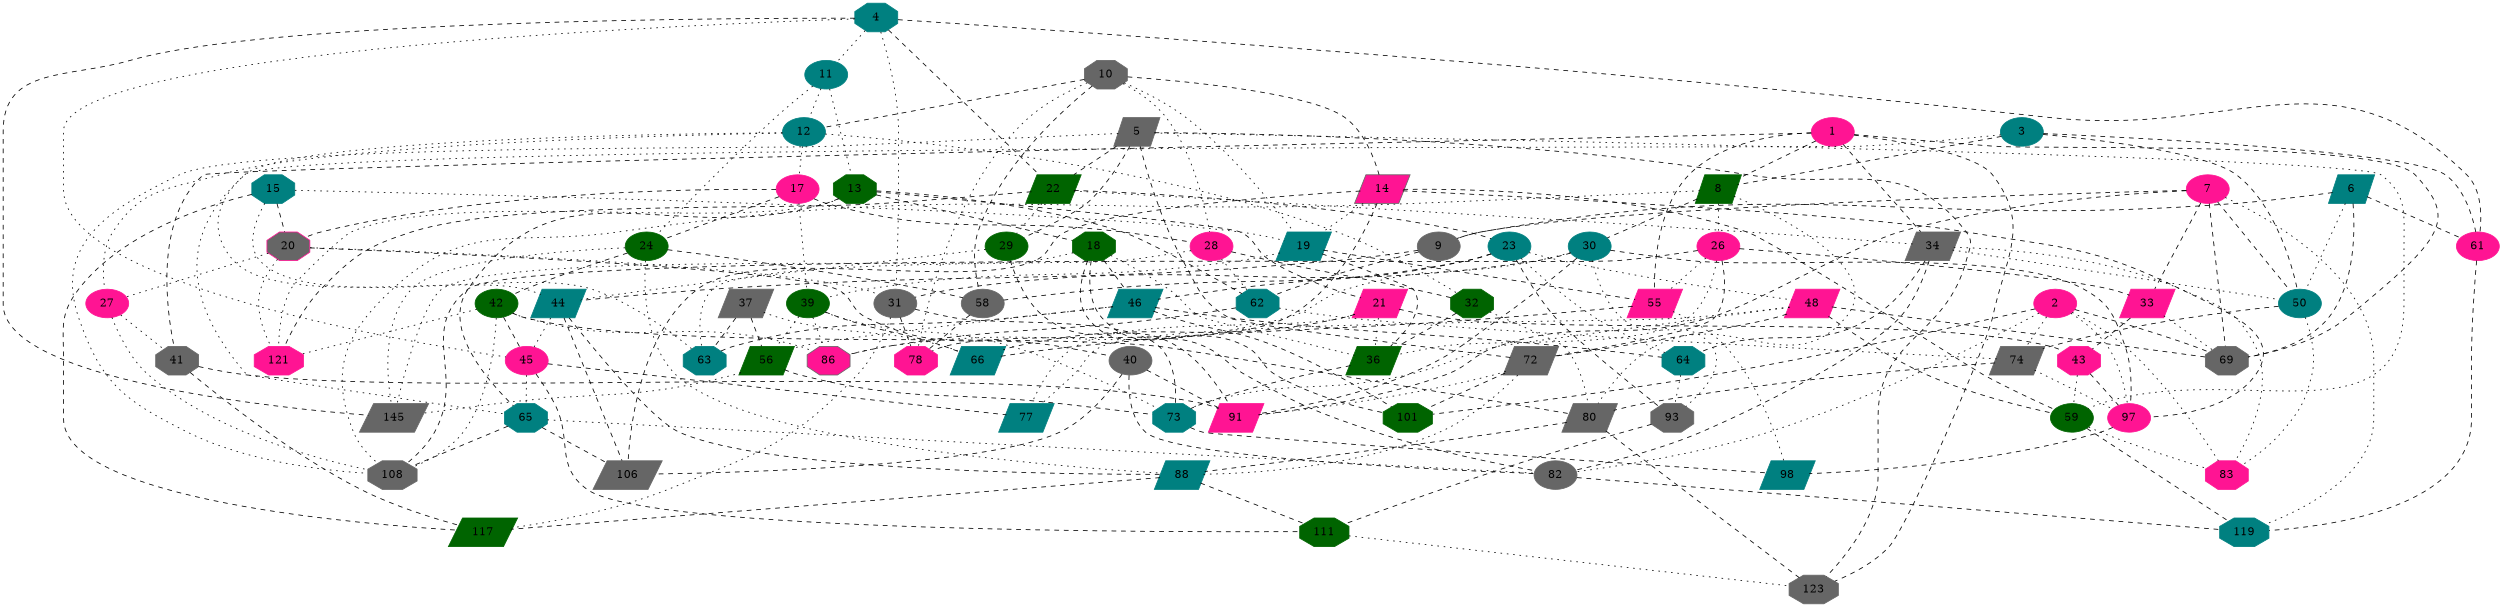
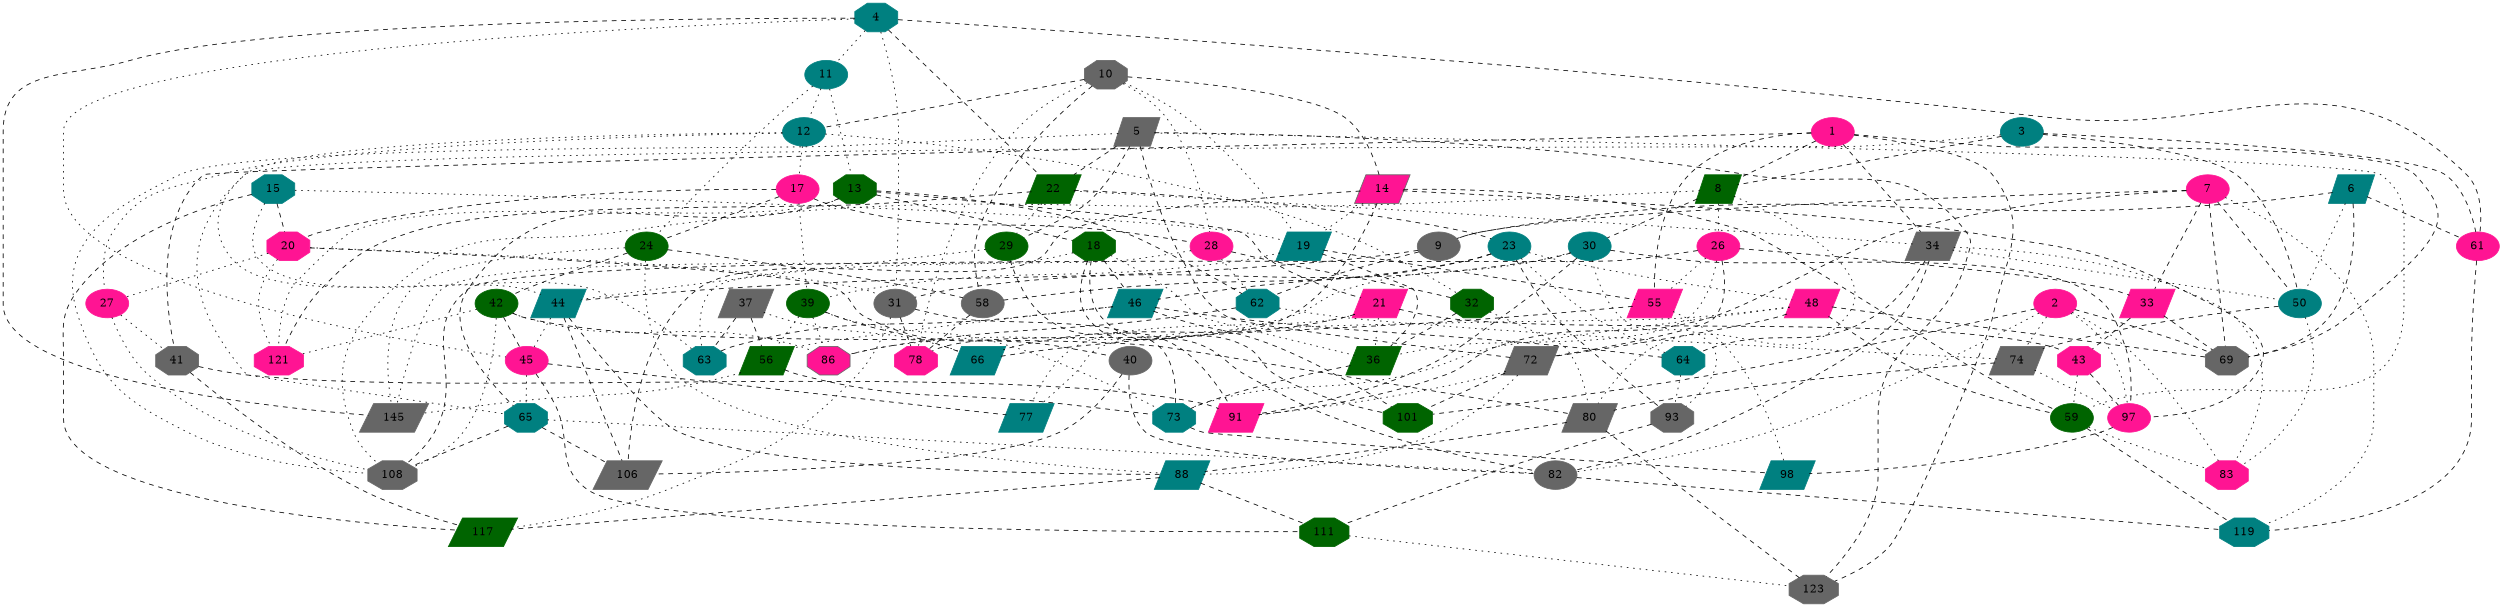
(288, 246) -> (288, 246)
(2188, 333) -> (2188, 333)
(1183, 389) -> none
